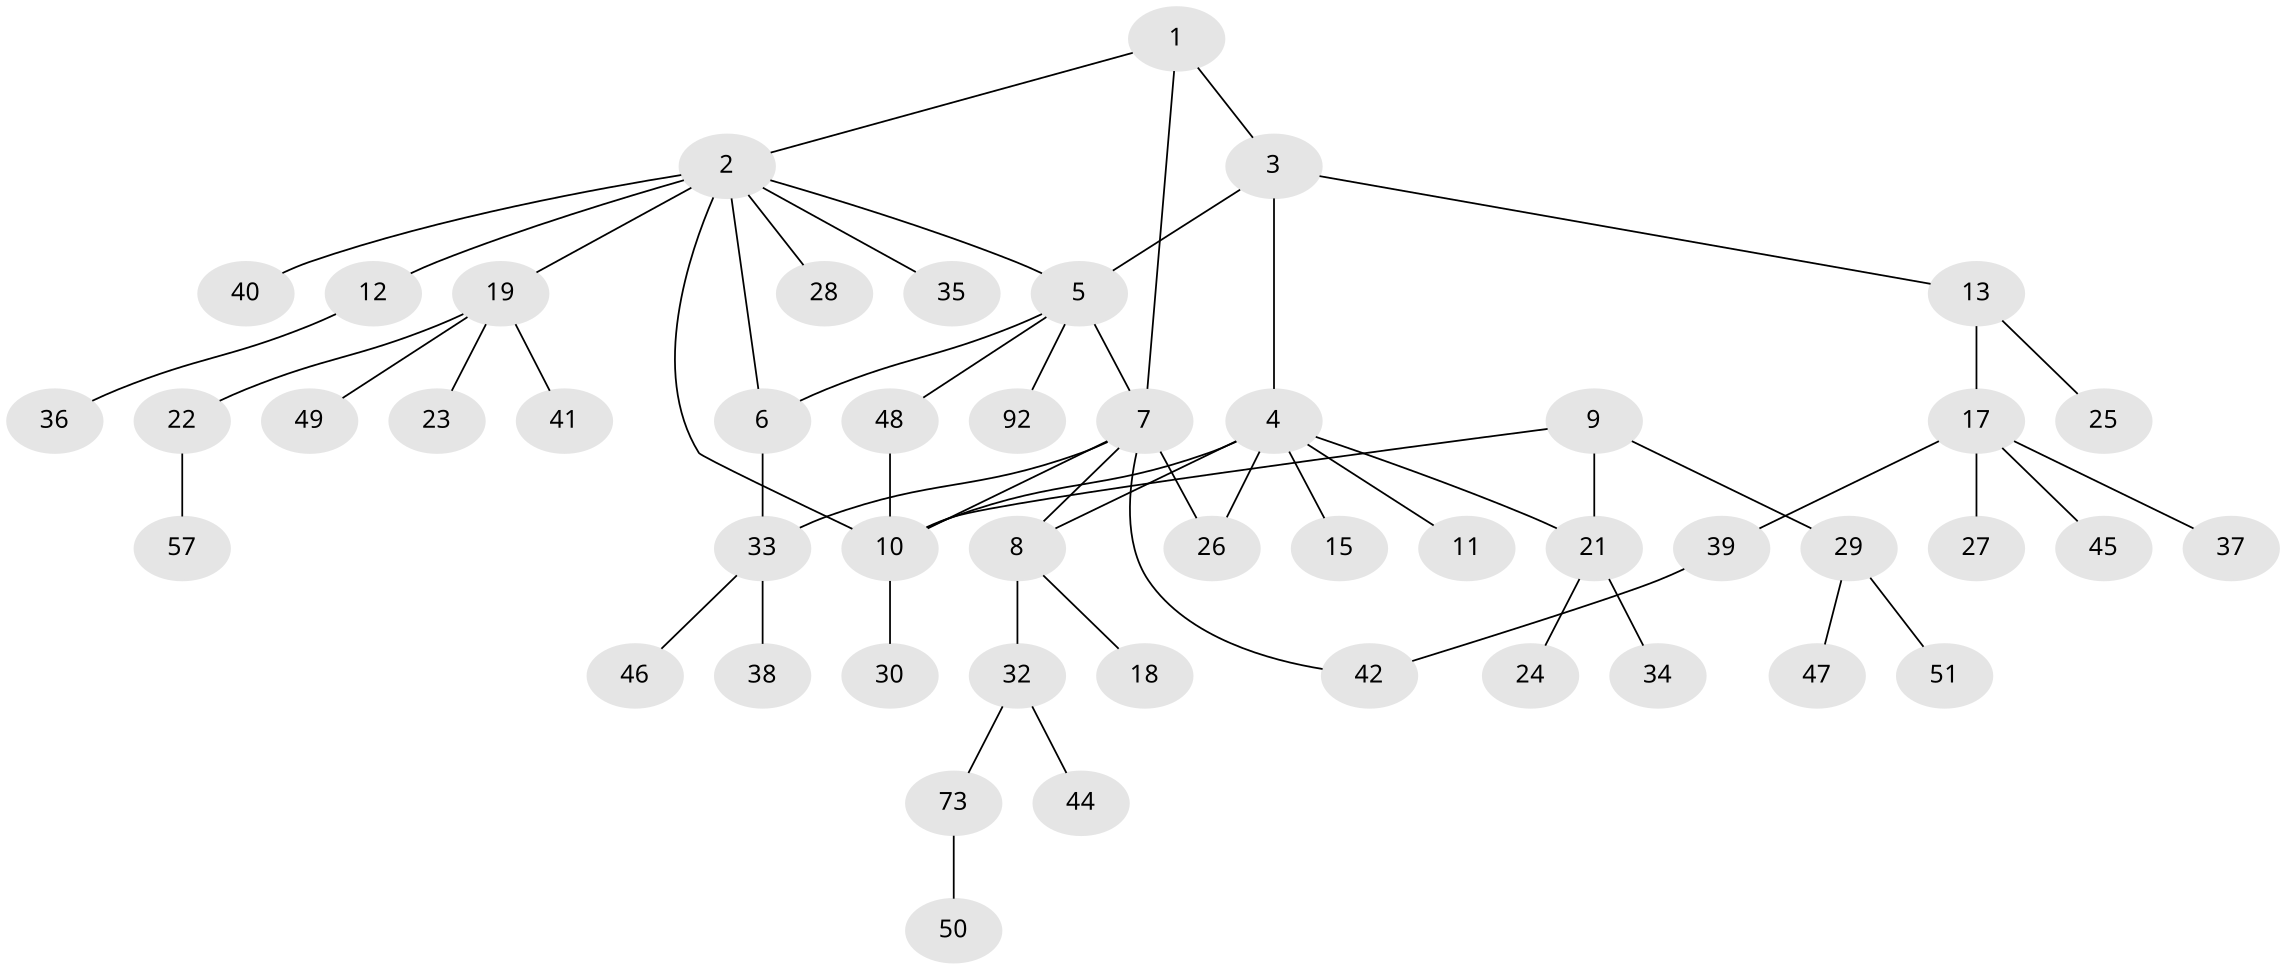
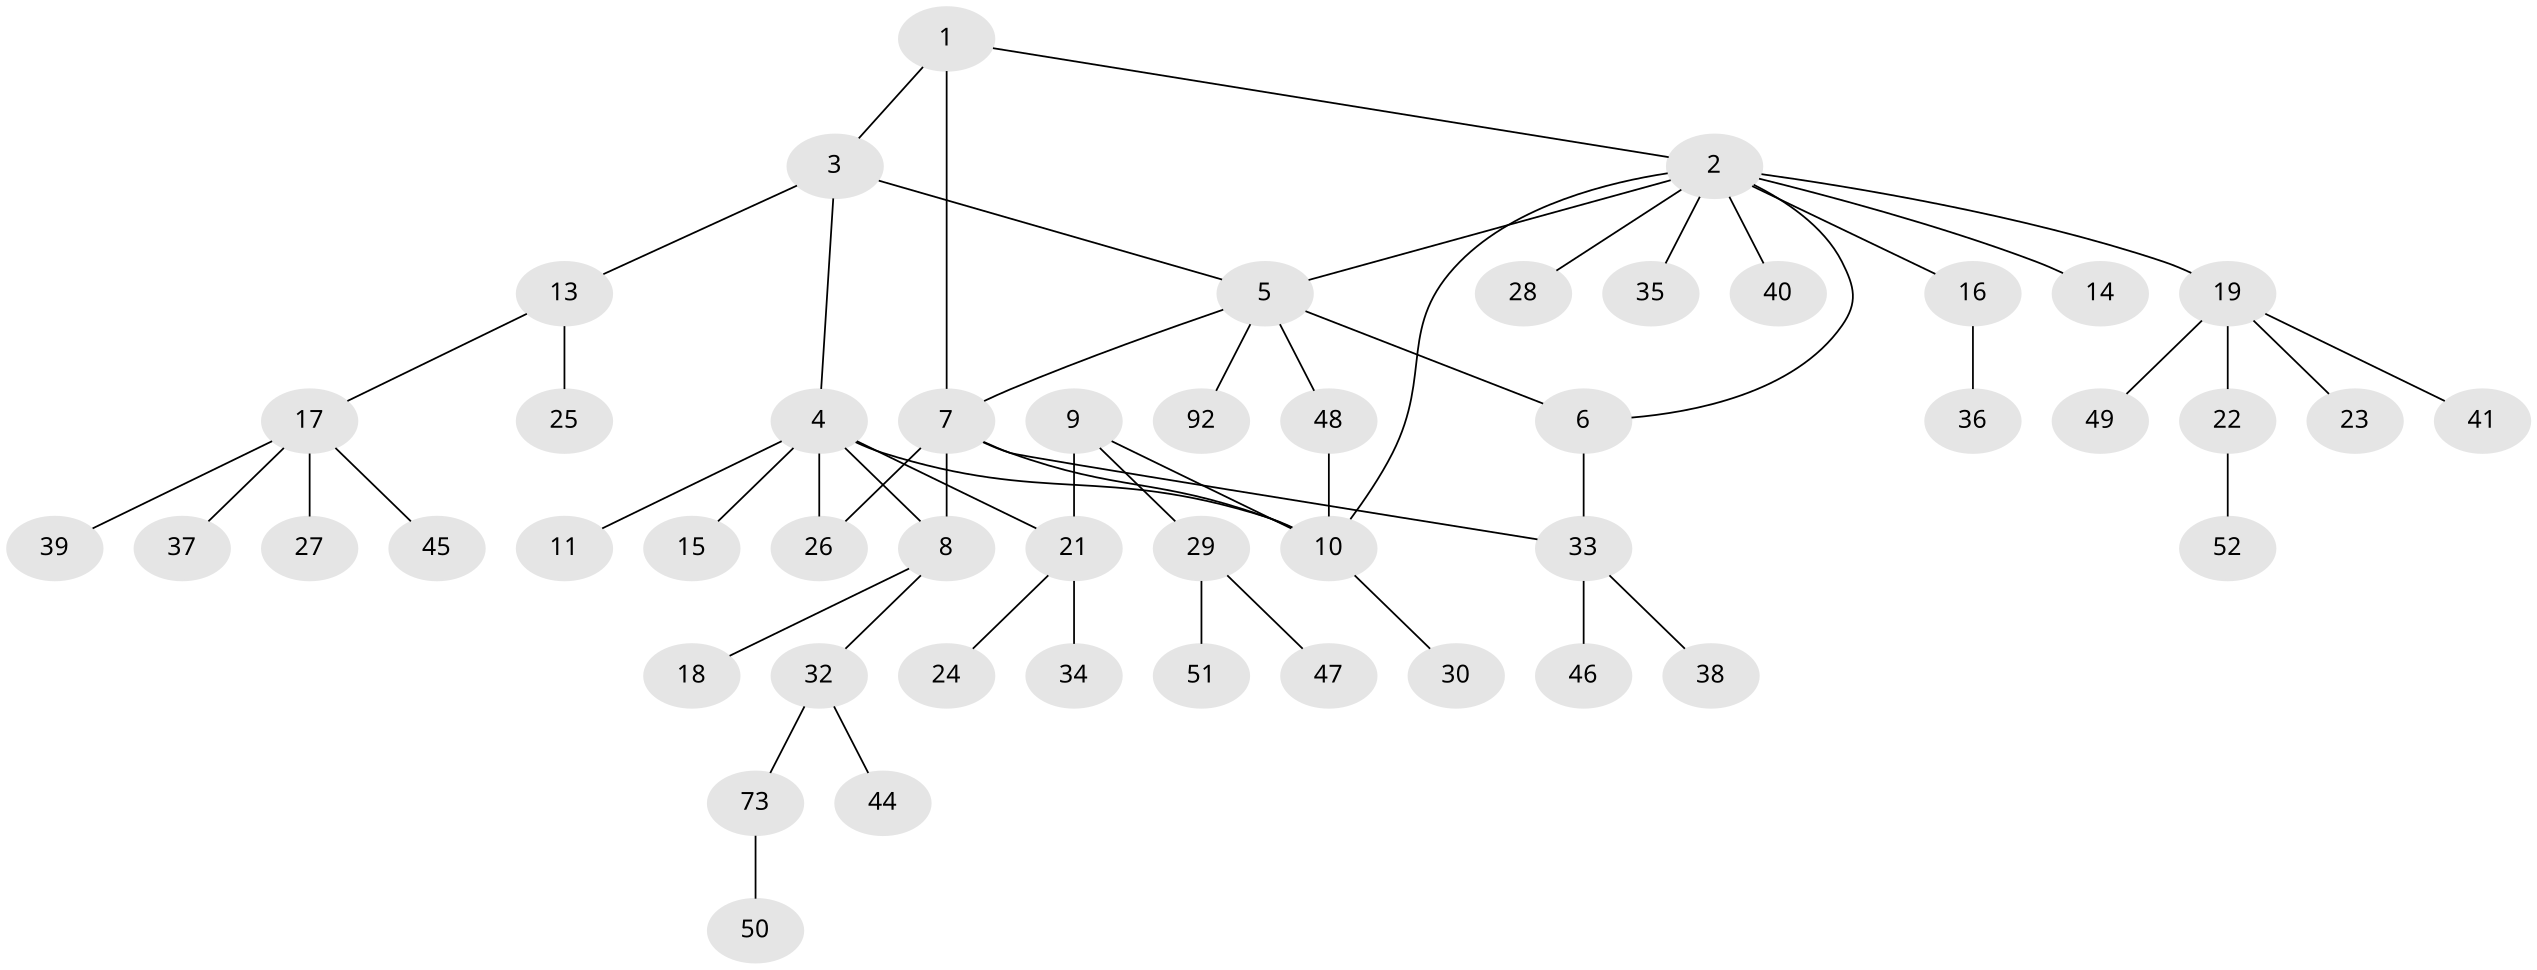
(373, 294) -> (1973, 294)
none -> (2100, 294)
(182, 549) -> (2228, 549)
(1370, 676) -> none
